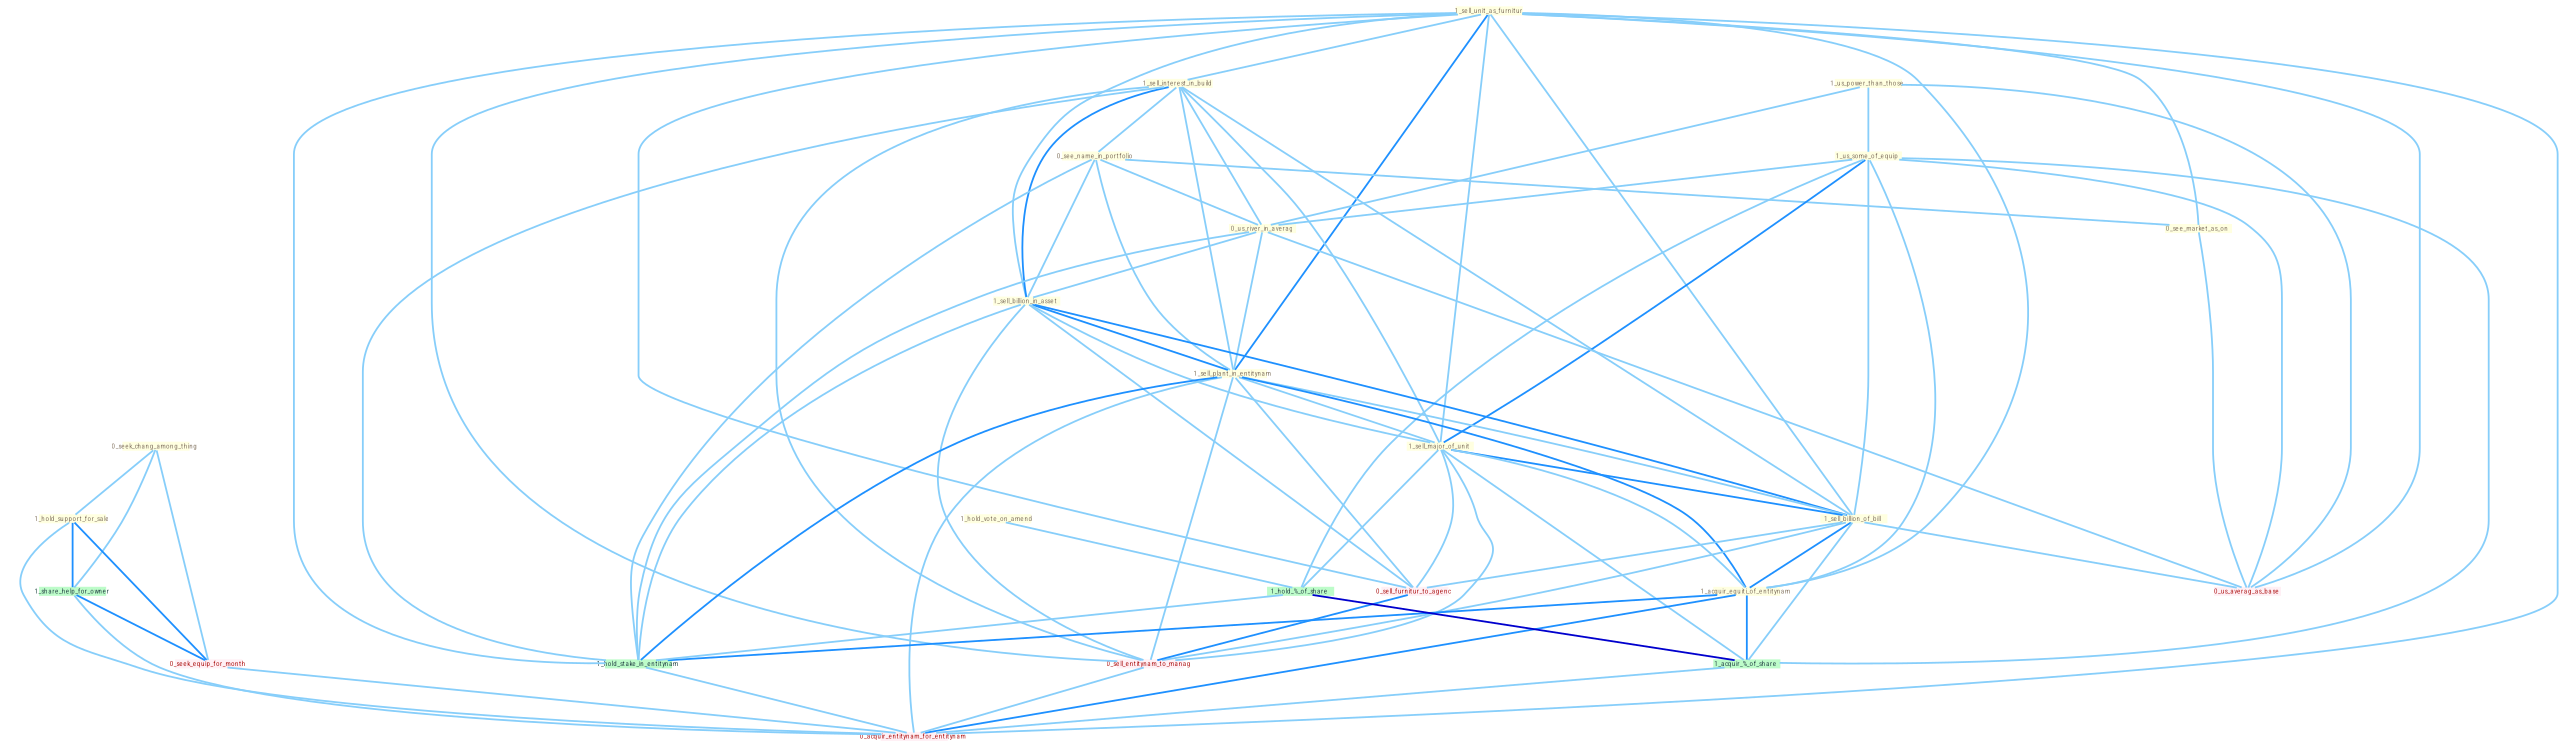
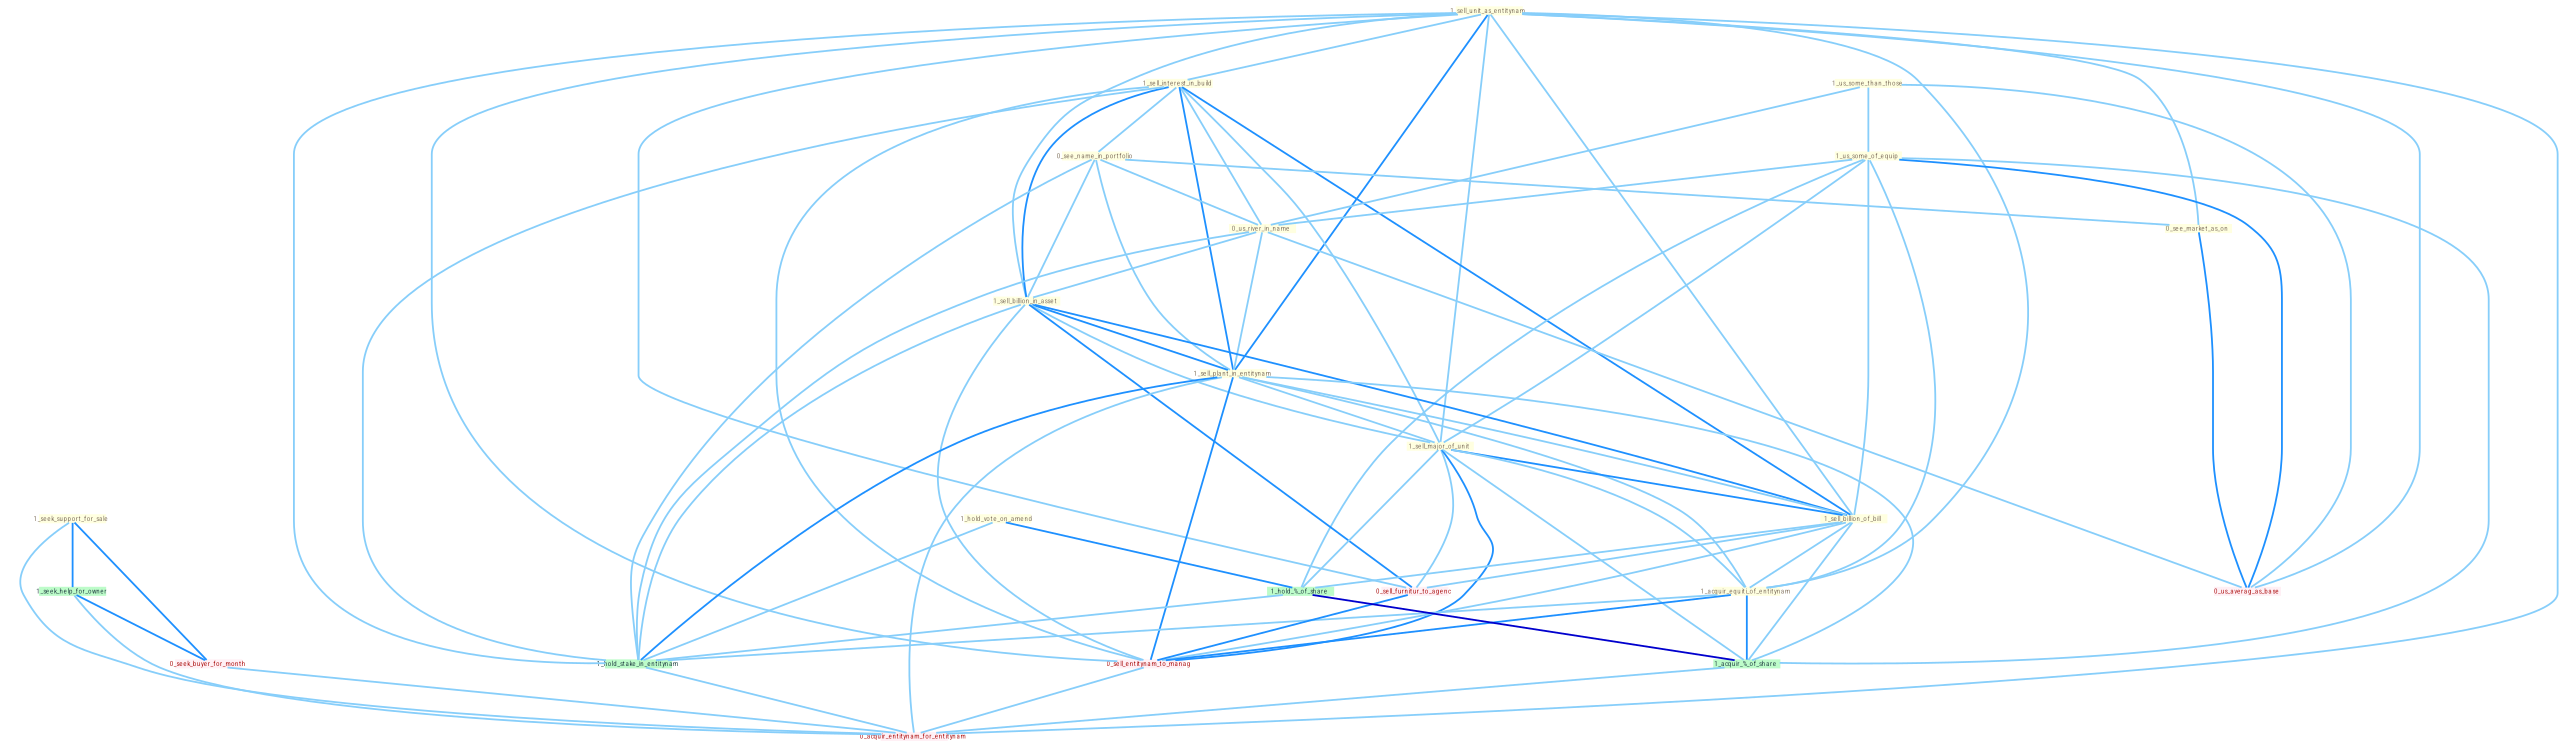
(1489, 11) -> (1489, 11)
(1868, 83) -> (1868, 83)
(1205, 221) -> (1205, 221)
(1263, 229) -> (1263, 229)
(2256, 232) -> (2256, 232)
(1516, 301) -> (1516, 301)
(1657, 305) -> (1657, 305)
(2213, 412) -> (2213, 412)
(156, 446) -> none
(1514, 446) -> (1514, 446)
(1230, 453) -> (1230, 453)
(1324, 483) -> (1689, 427)
(73, 519) -> (73, 519)
(1192, 519) -> (1192, 519)
(1149, 555) -> (1149, 555)
(1800, 555) -> (1800, 555)
(2051, 555) -> (1512, 563)
(1488, 564) -> (1493, 553)
(73, 591) -> (73, 591)
none -> (818, 591)
(1192, 628) -> (1192, 628)
(209, 664) -> (209, 664)
(1330, 664) -> (1448, 628)
